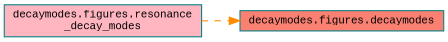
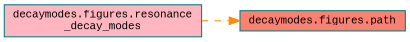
(342, 21) -> (323, 21)
